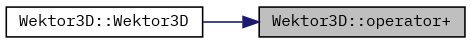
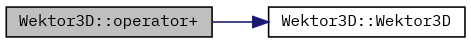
(223, 22) -> (233, 22)
